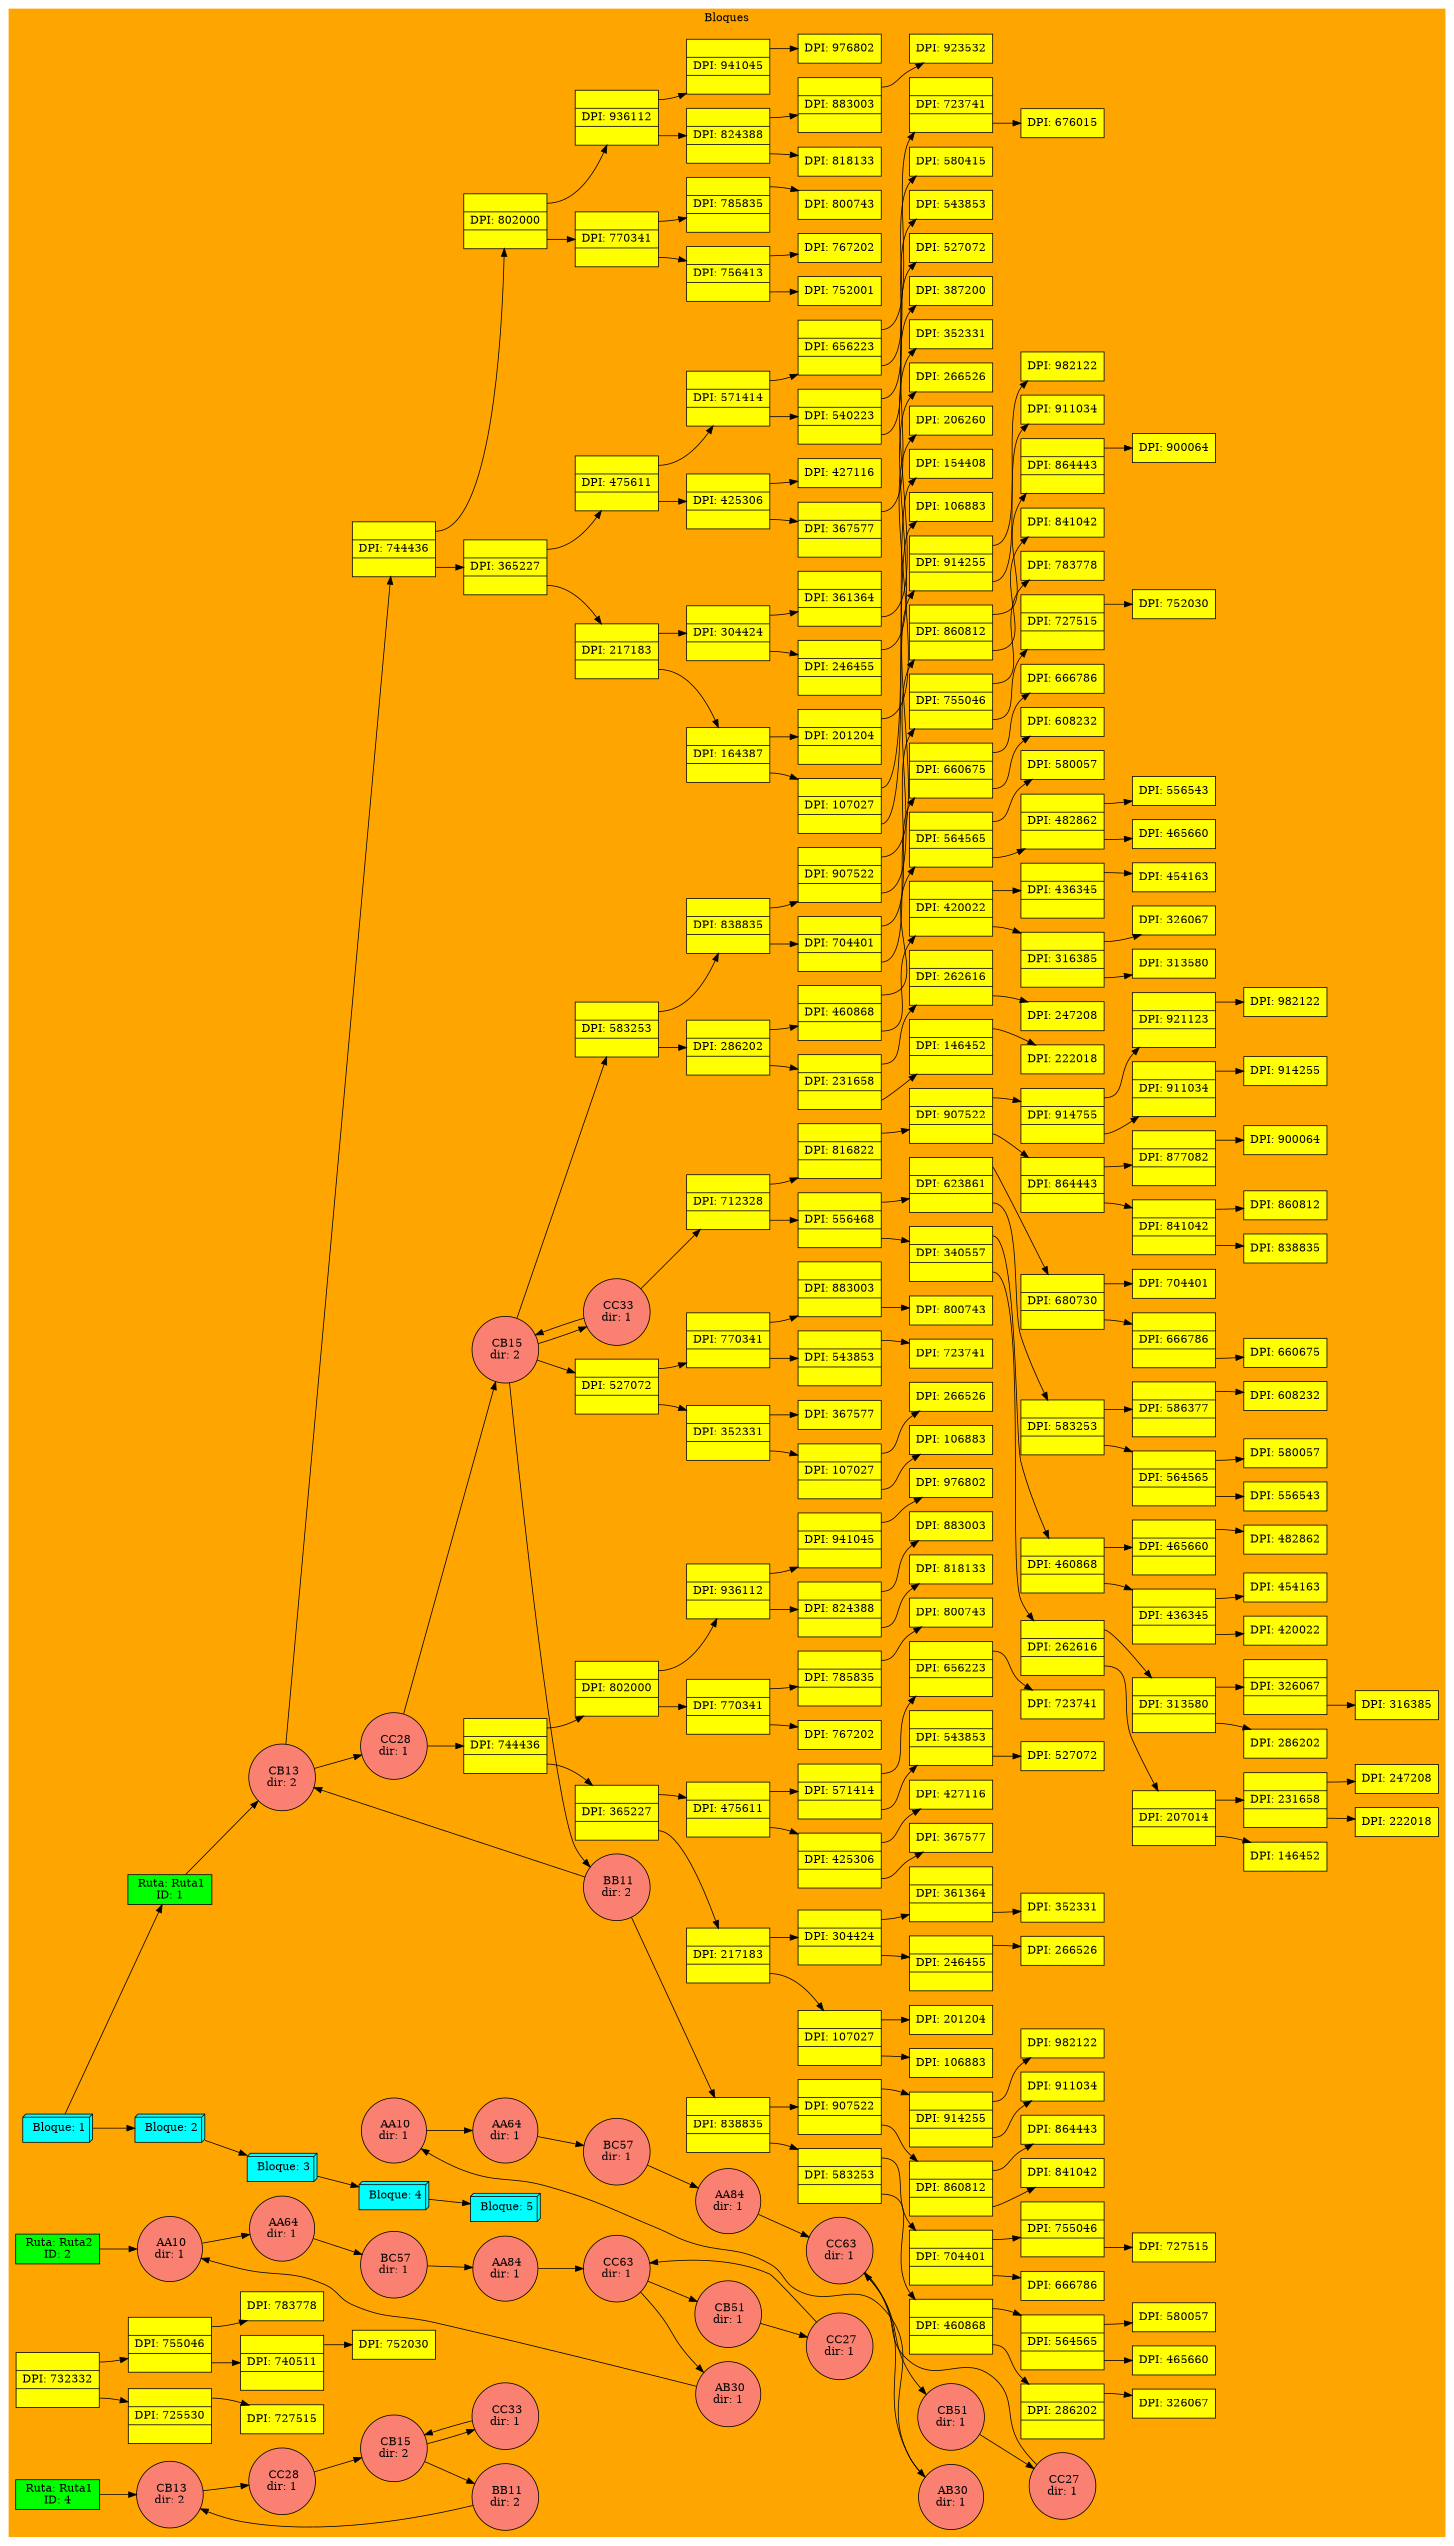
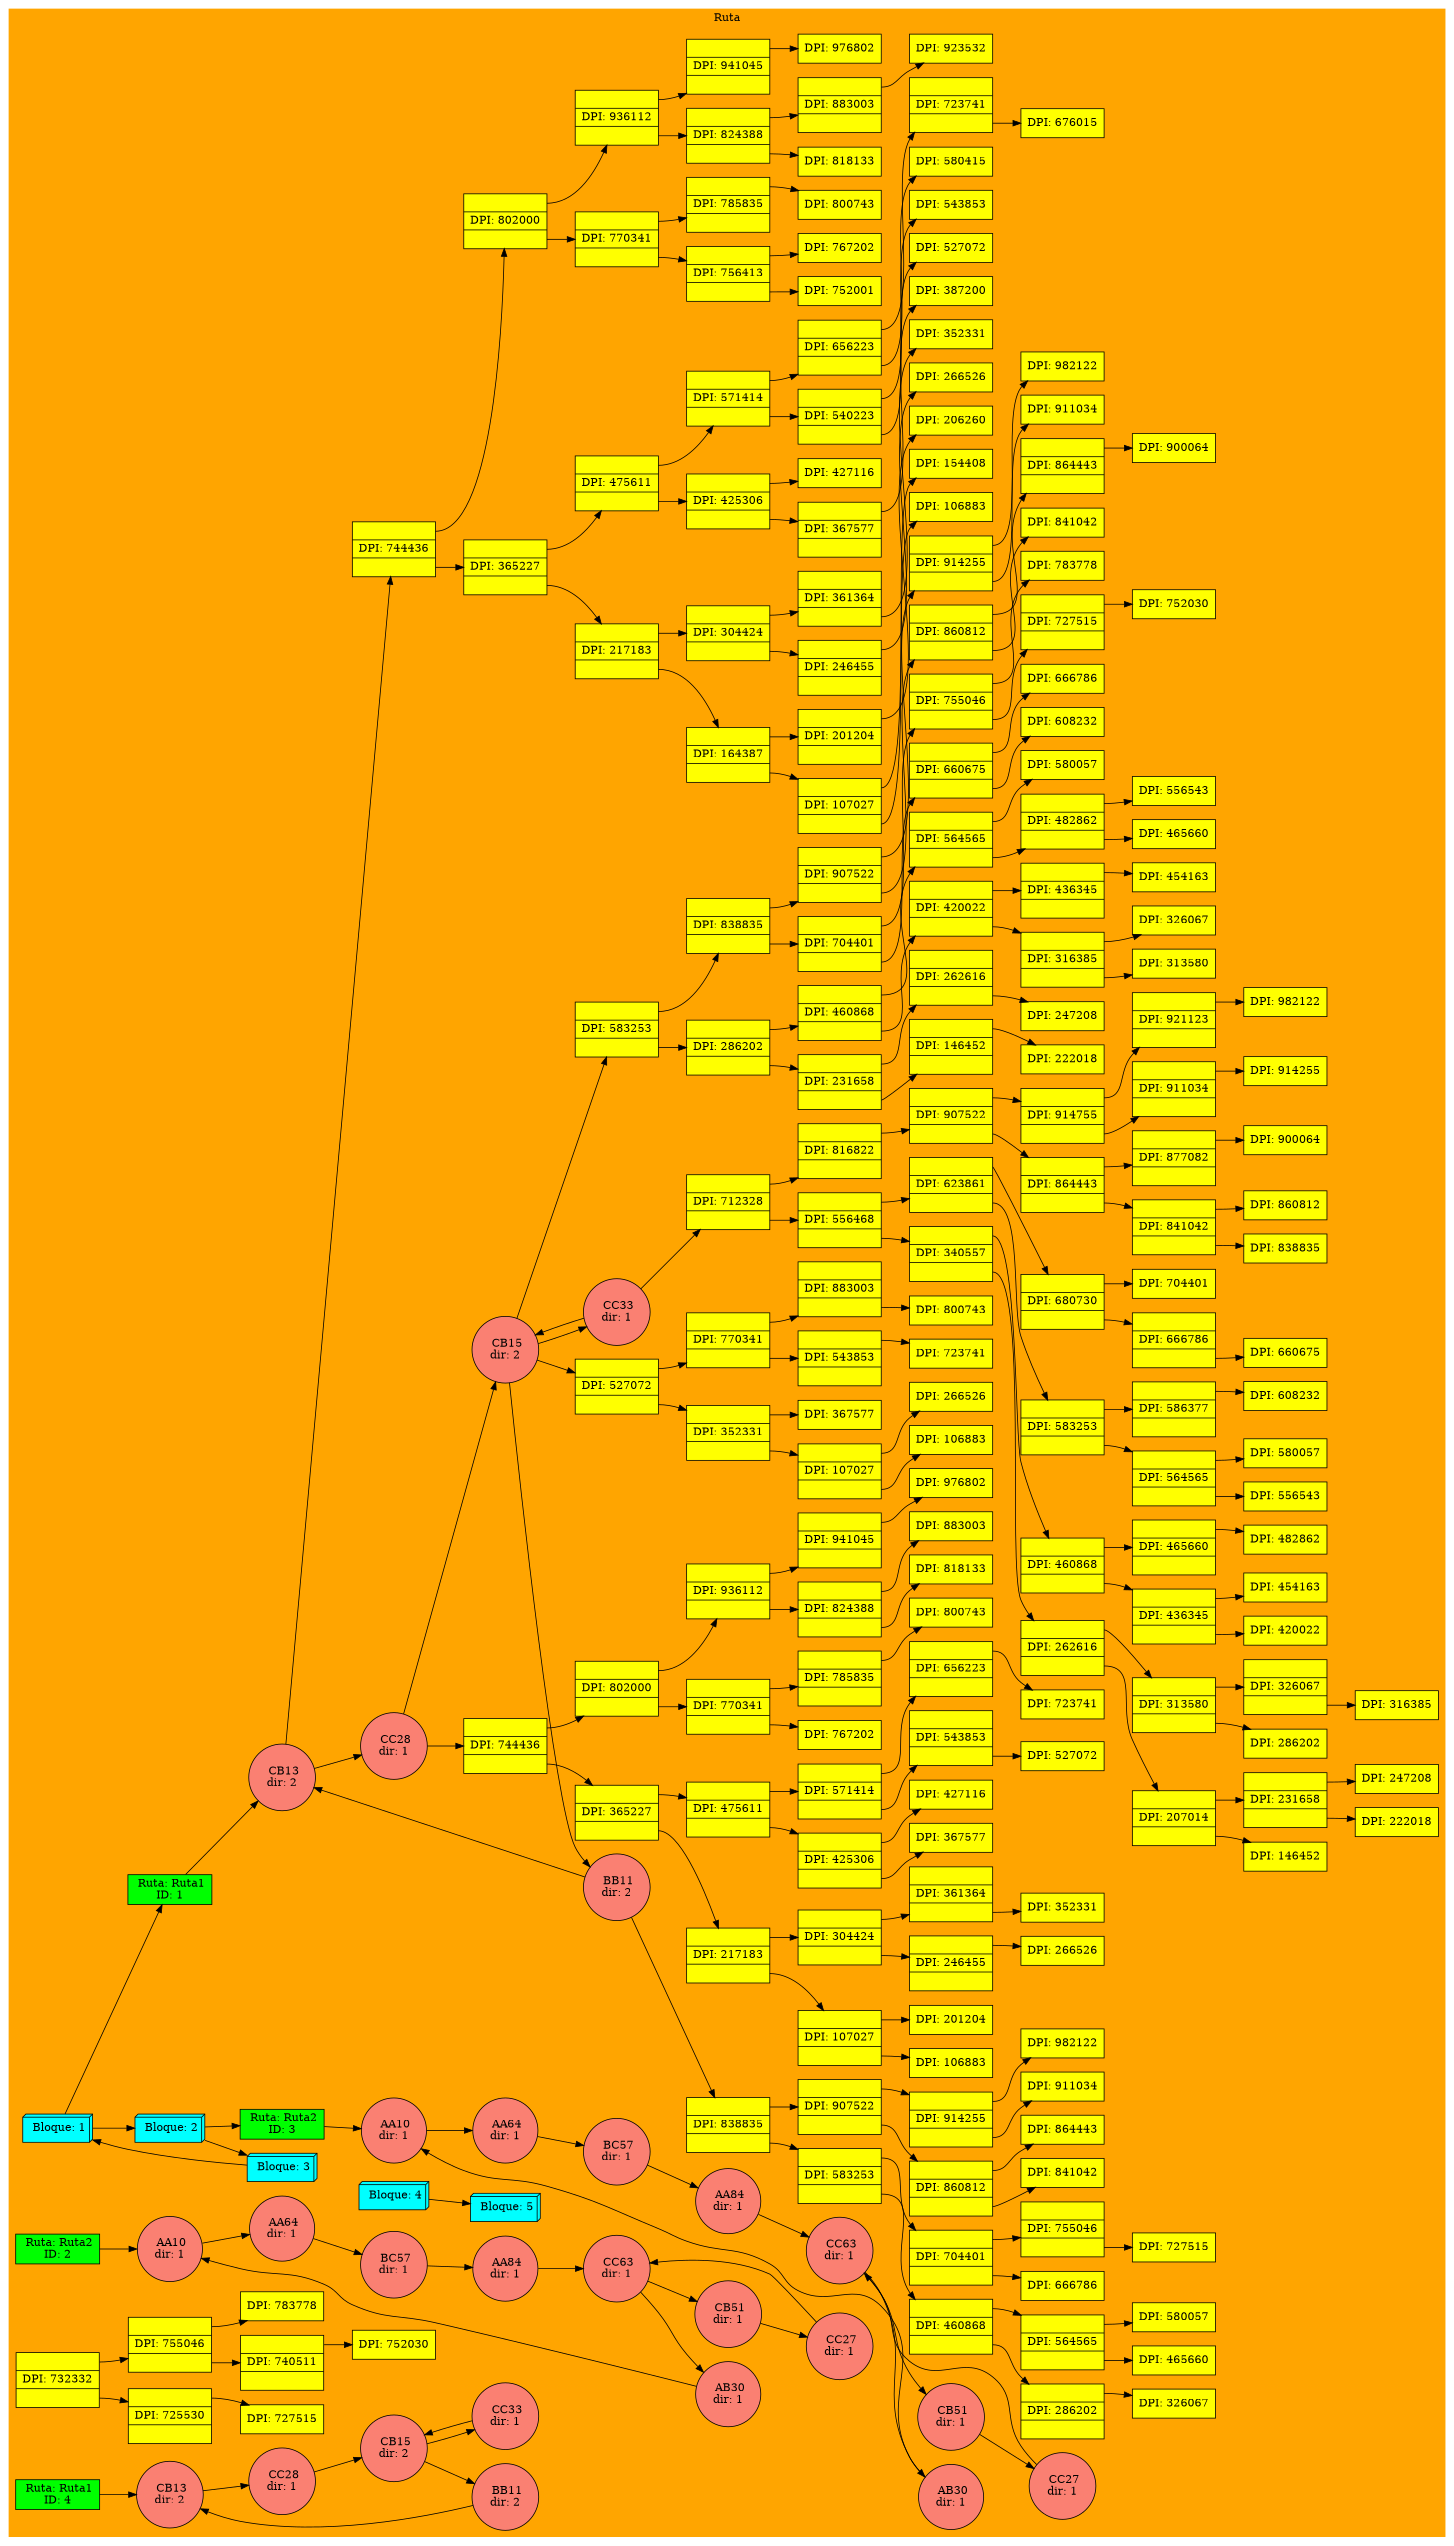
(727, 18) -> (727, 18)
none -> (282, 2124)
(334, 2181) -> (173, 2157)
